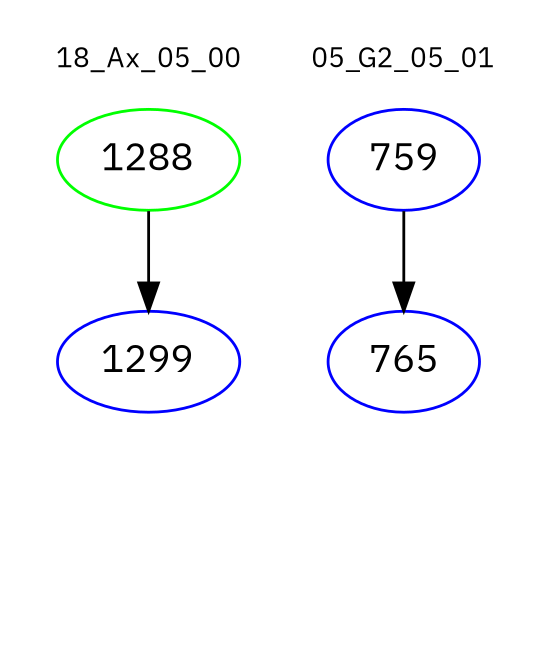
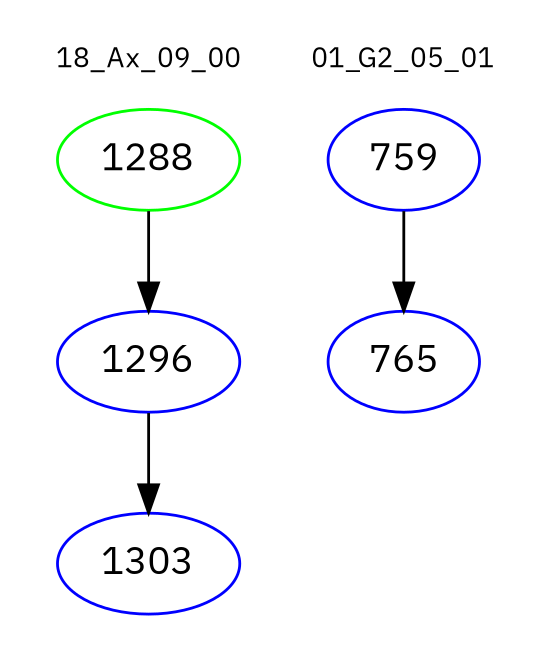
(150, 60) -> (150, 60)
(404, 60) -> (404, 60)
(149, 362) -> (149, 362)
none -> (149, 564)
